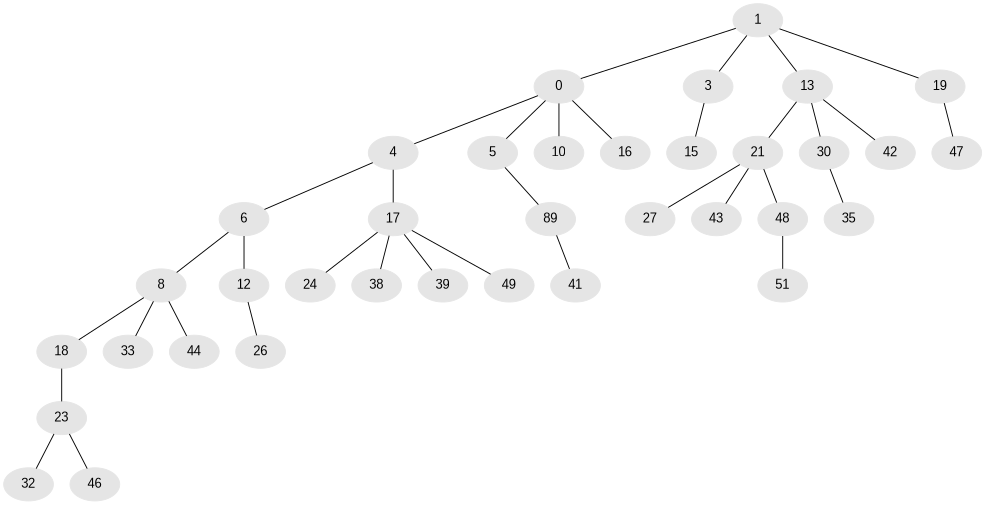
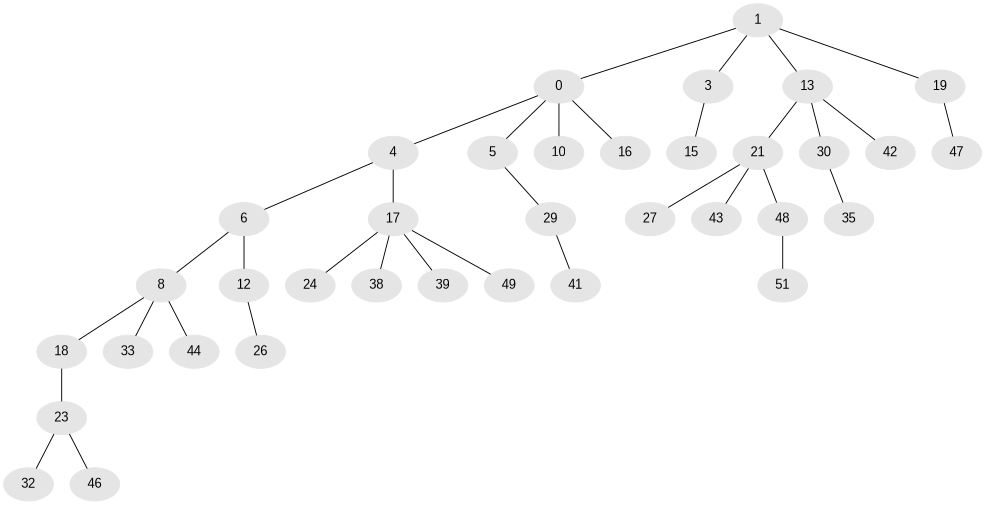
(551, 219) -> (551, 219)
